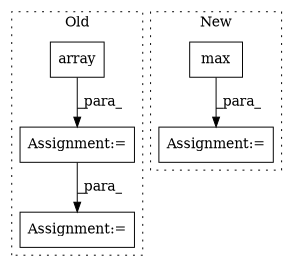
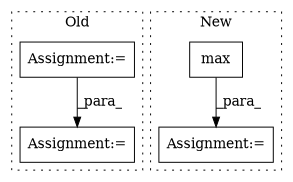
(77, 60) -> none
